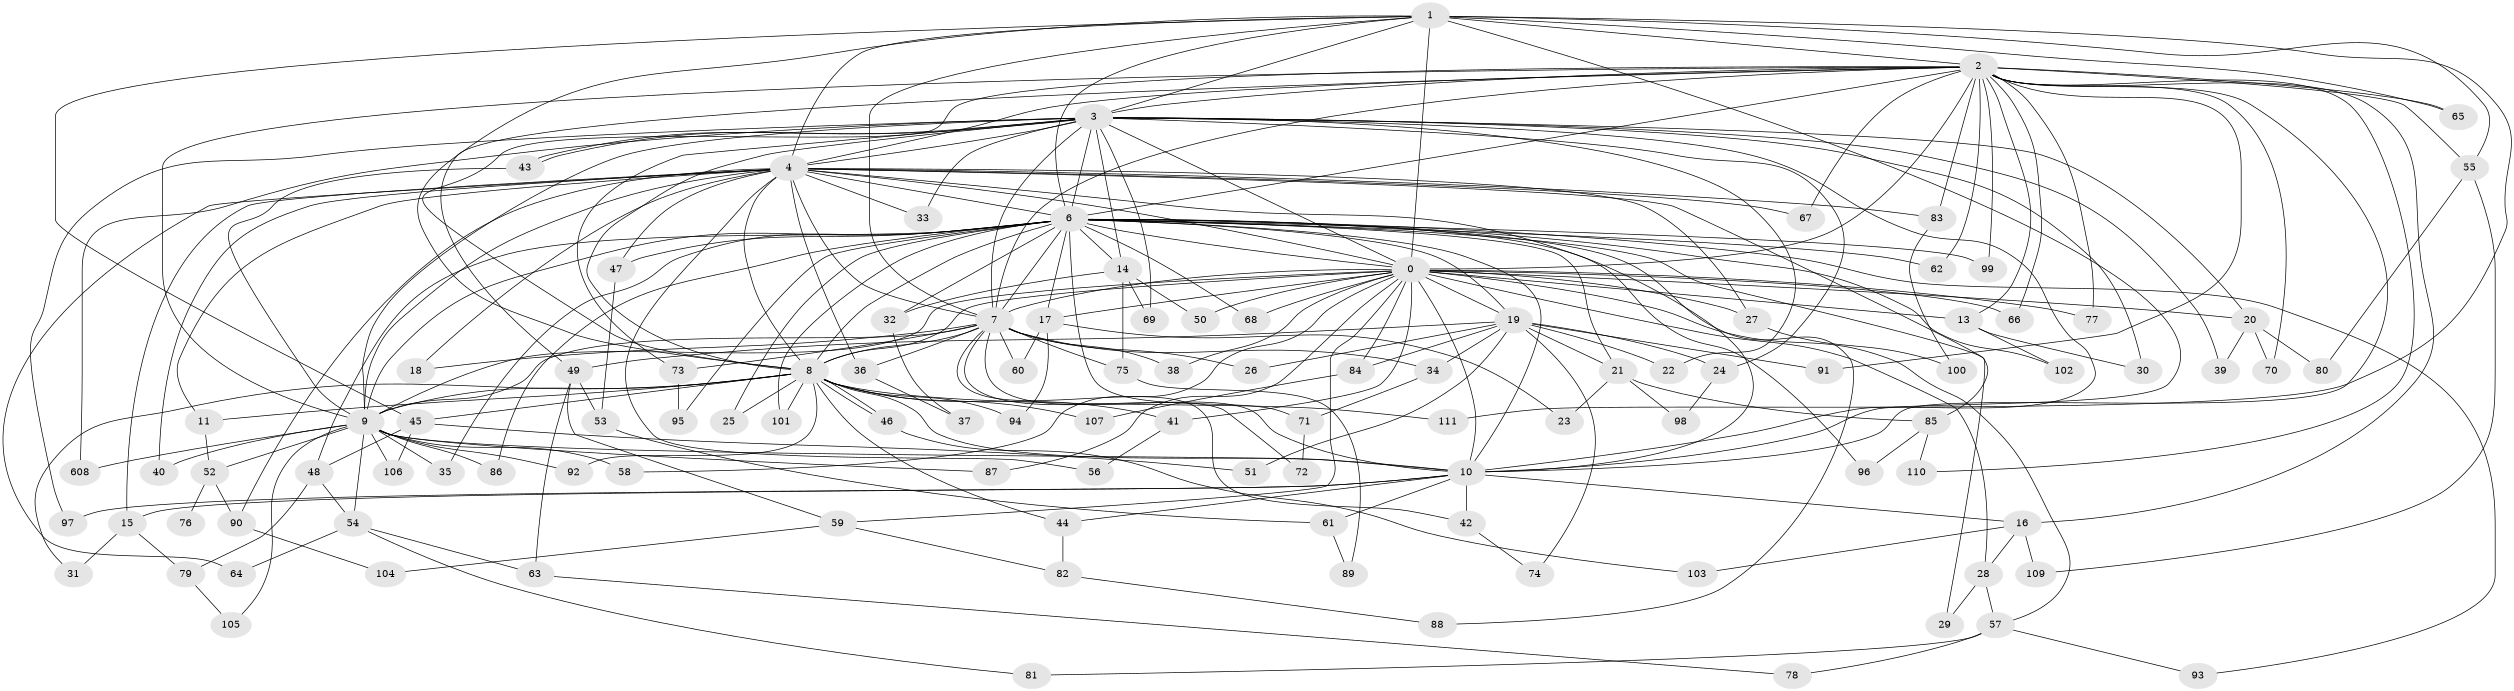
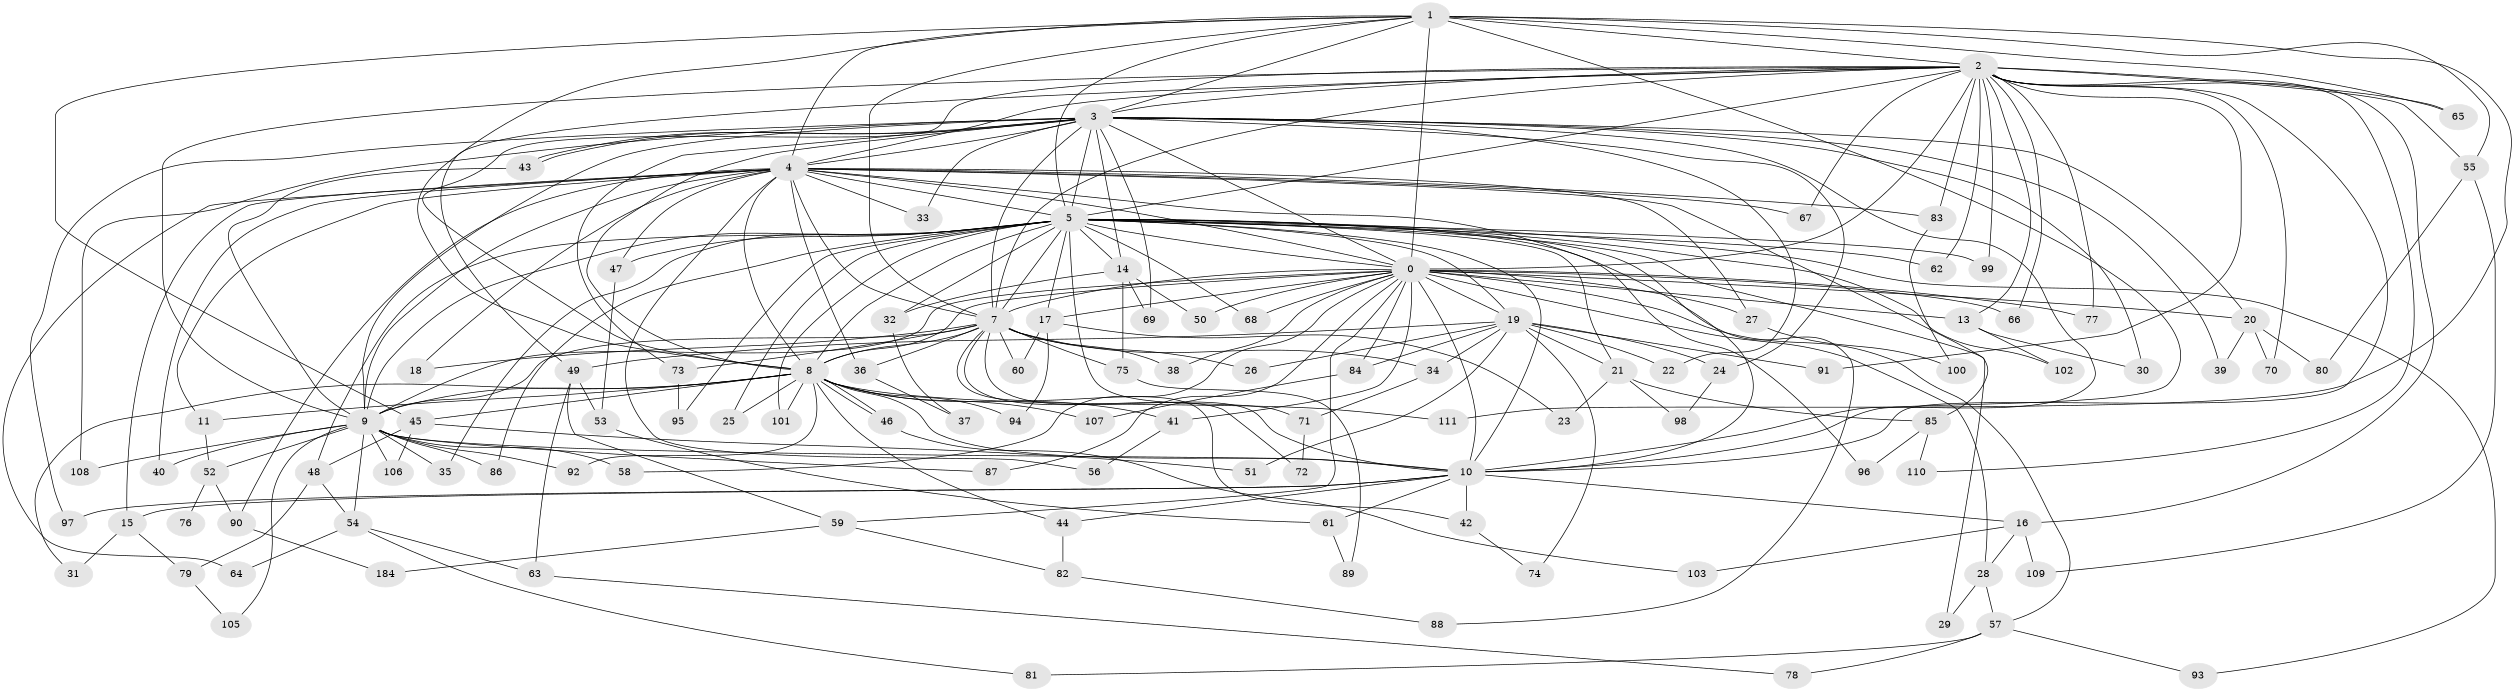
(1069, 219) -> (1069, 219)
(80, 473) -> (80, 473)
(386, 574) -> (386, 574)
